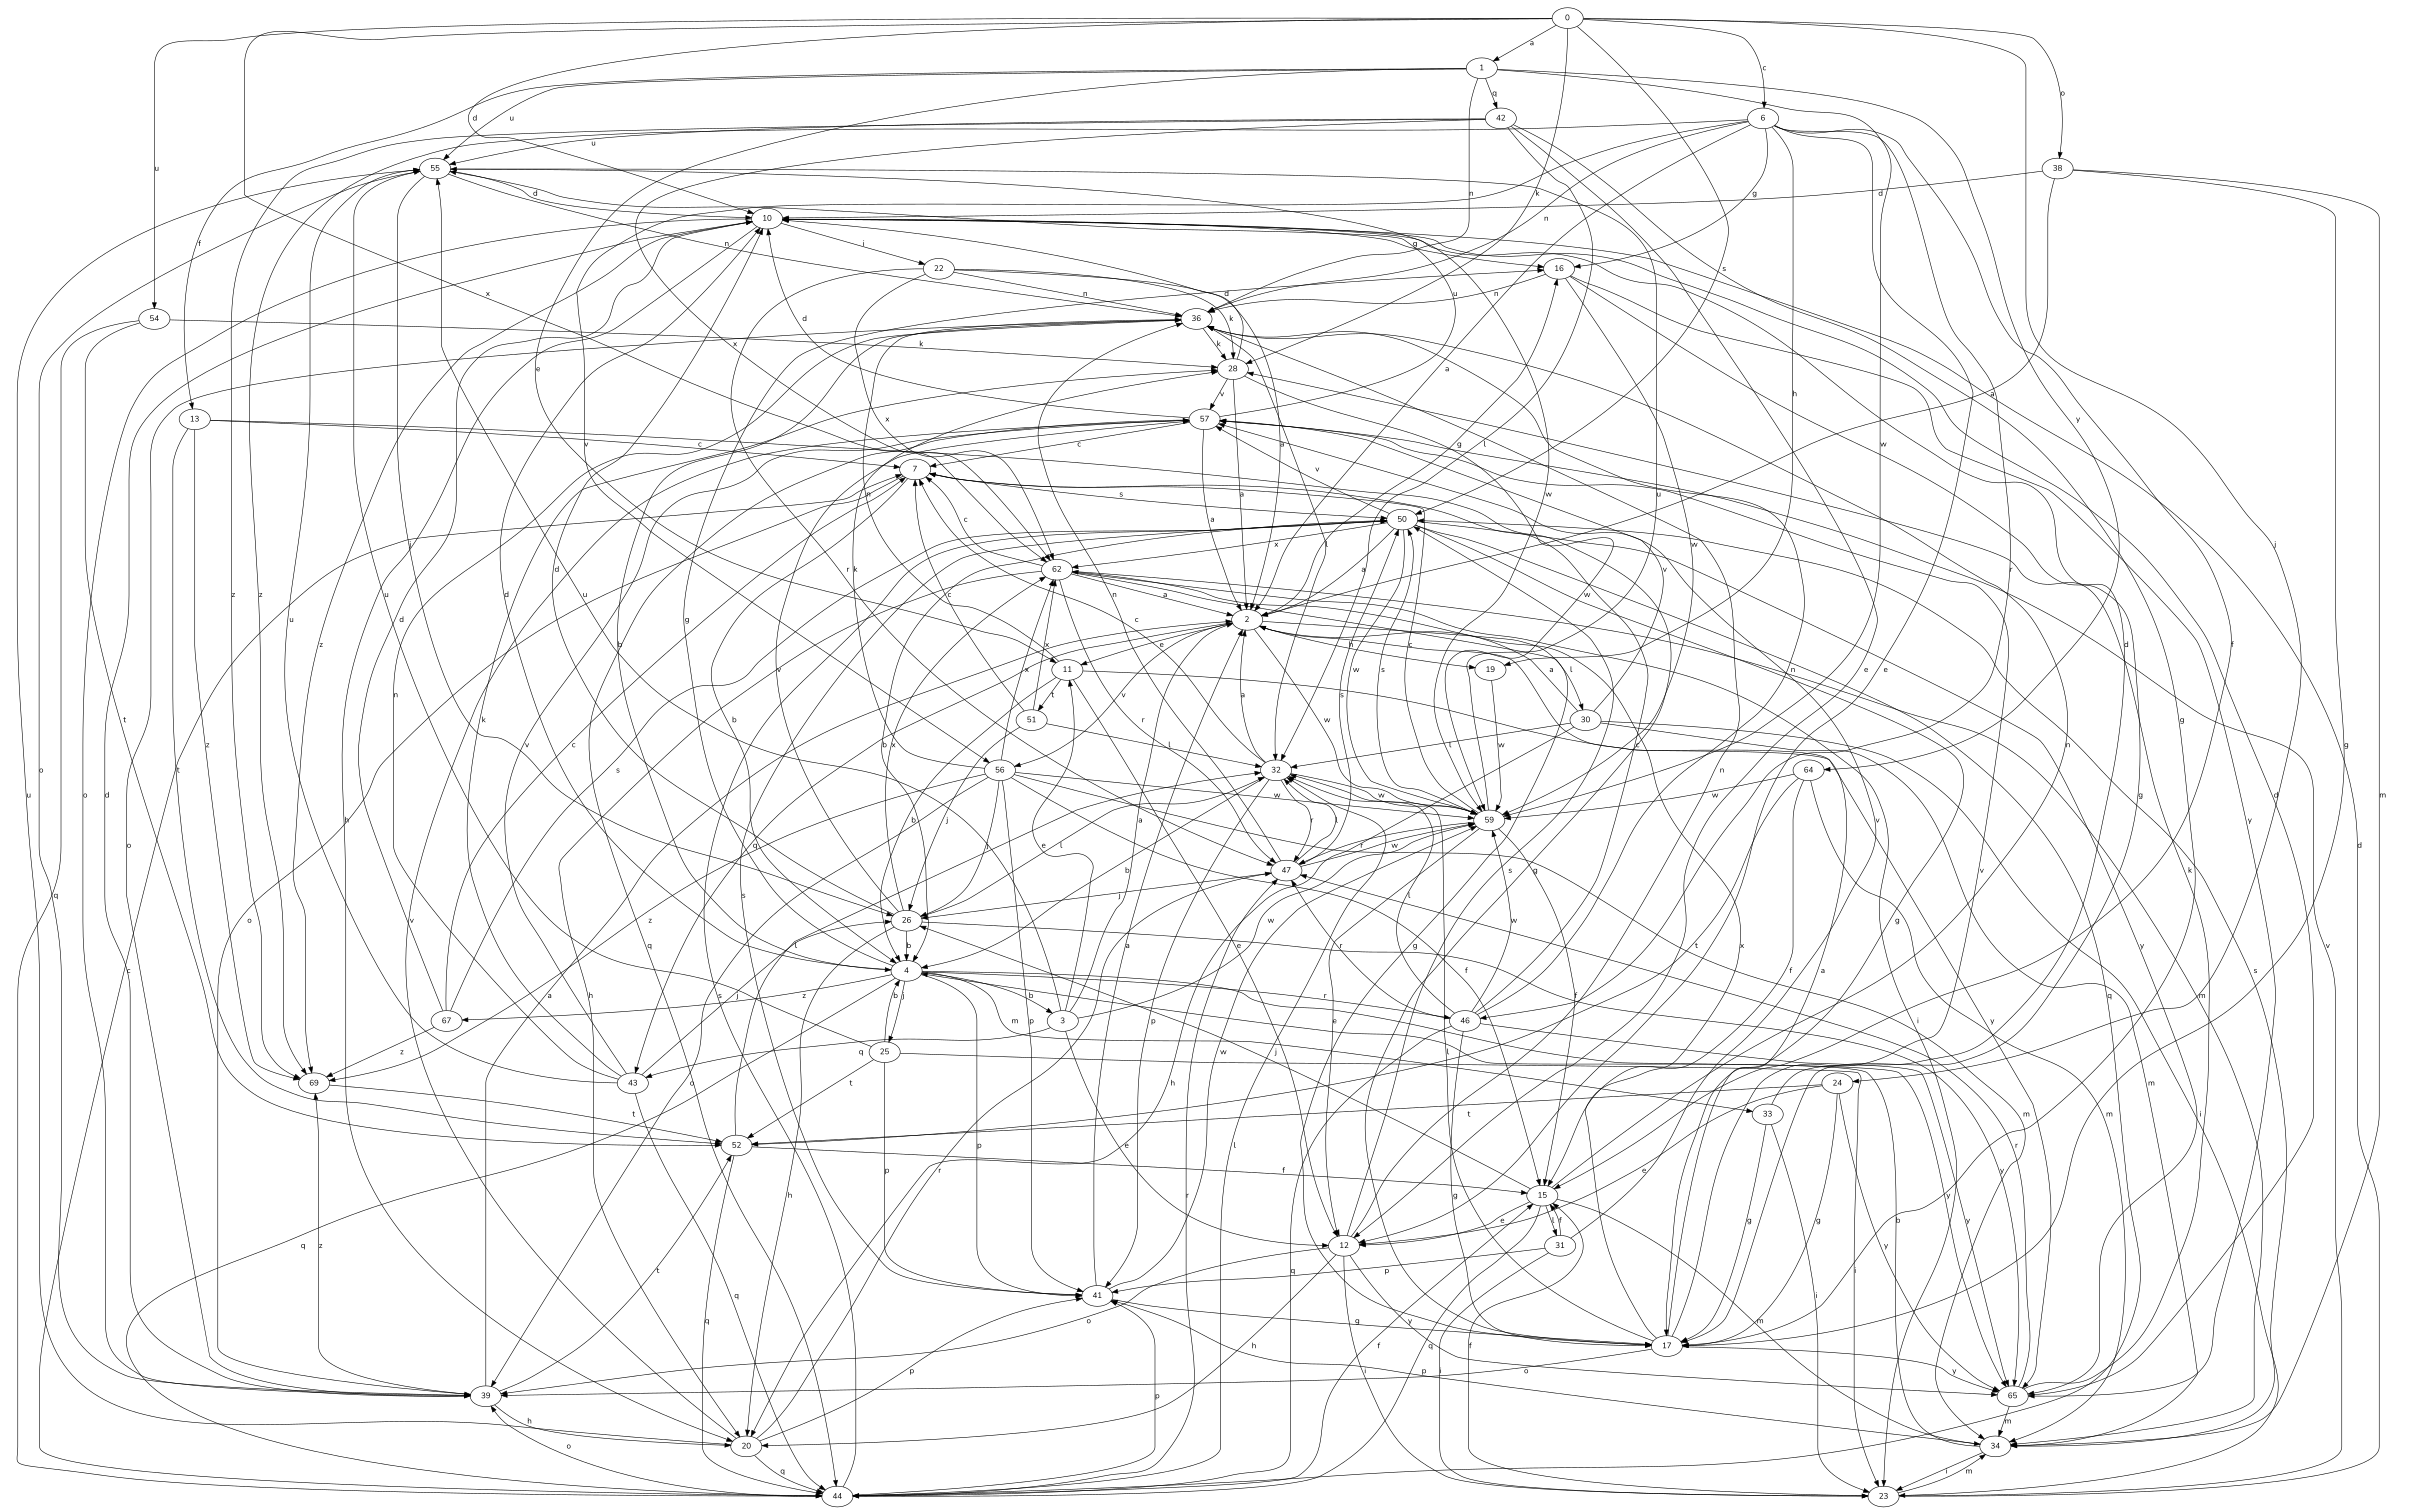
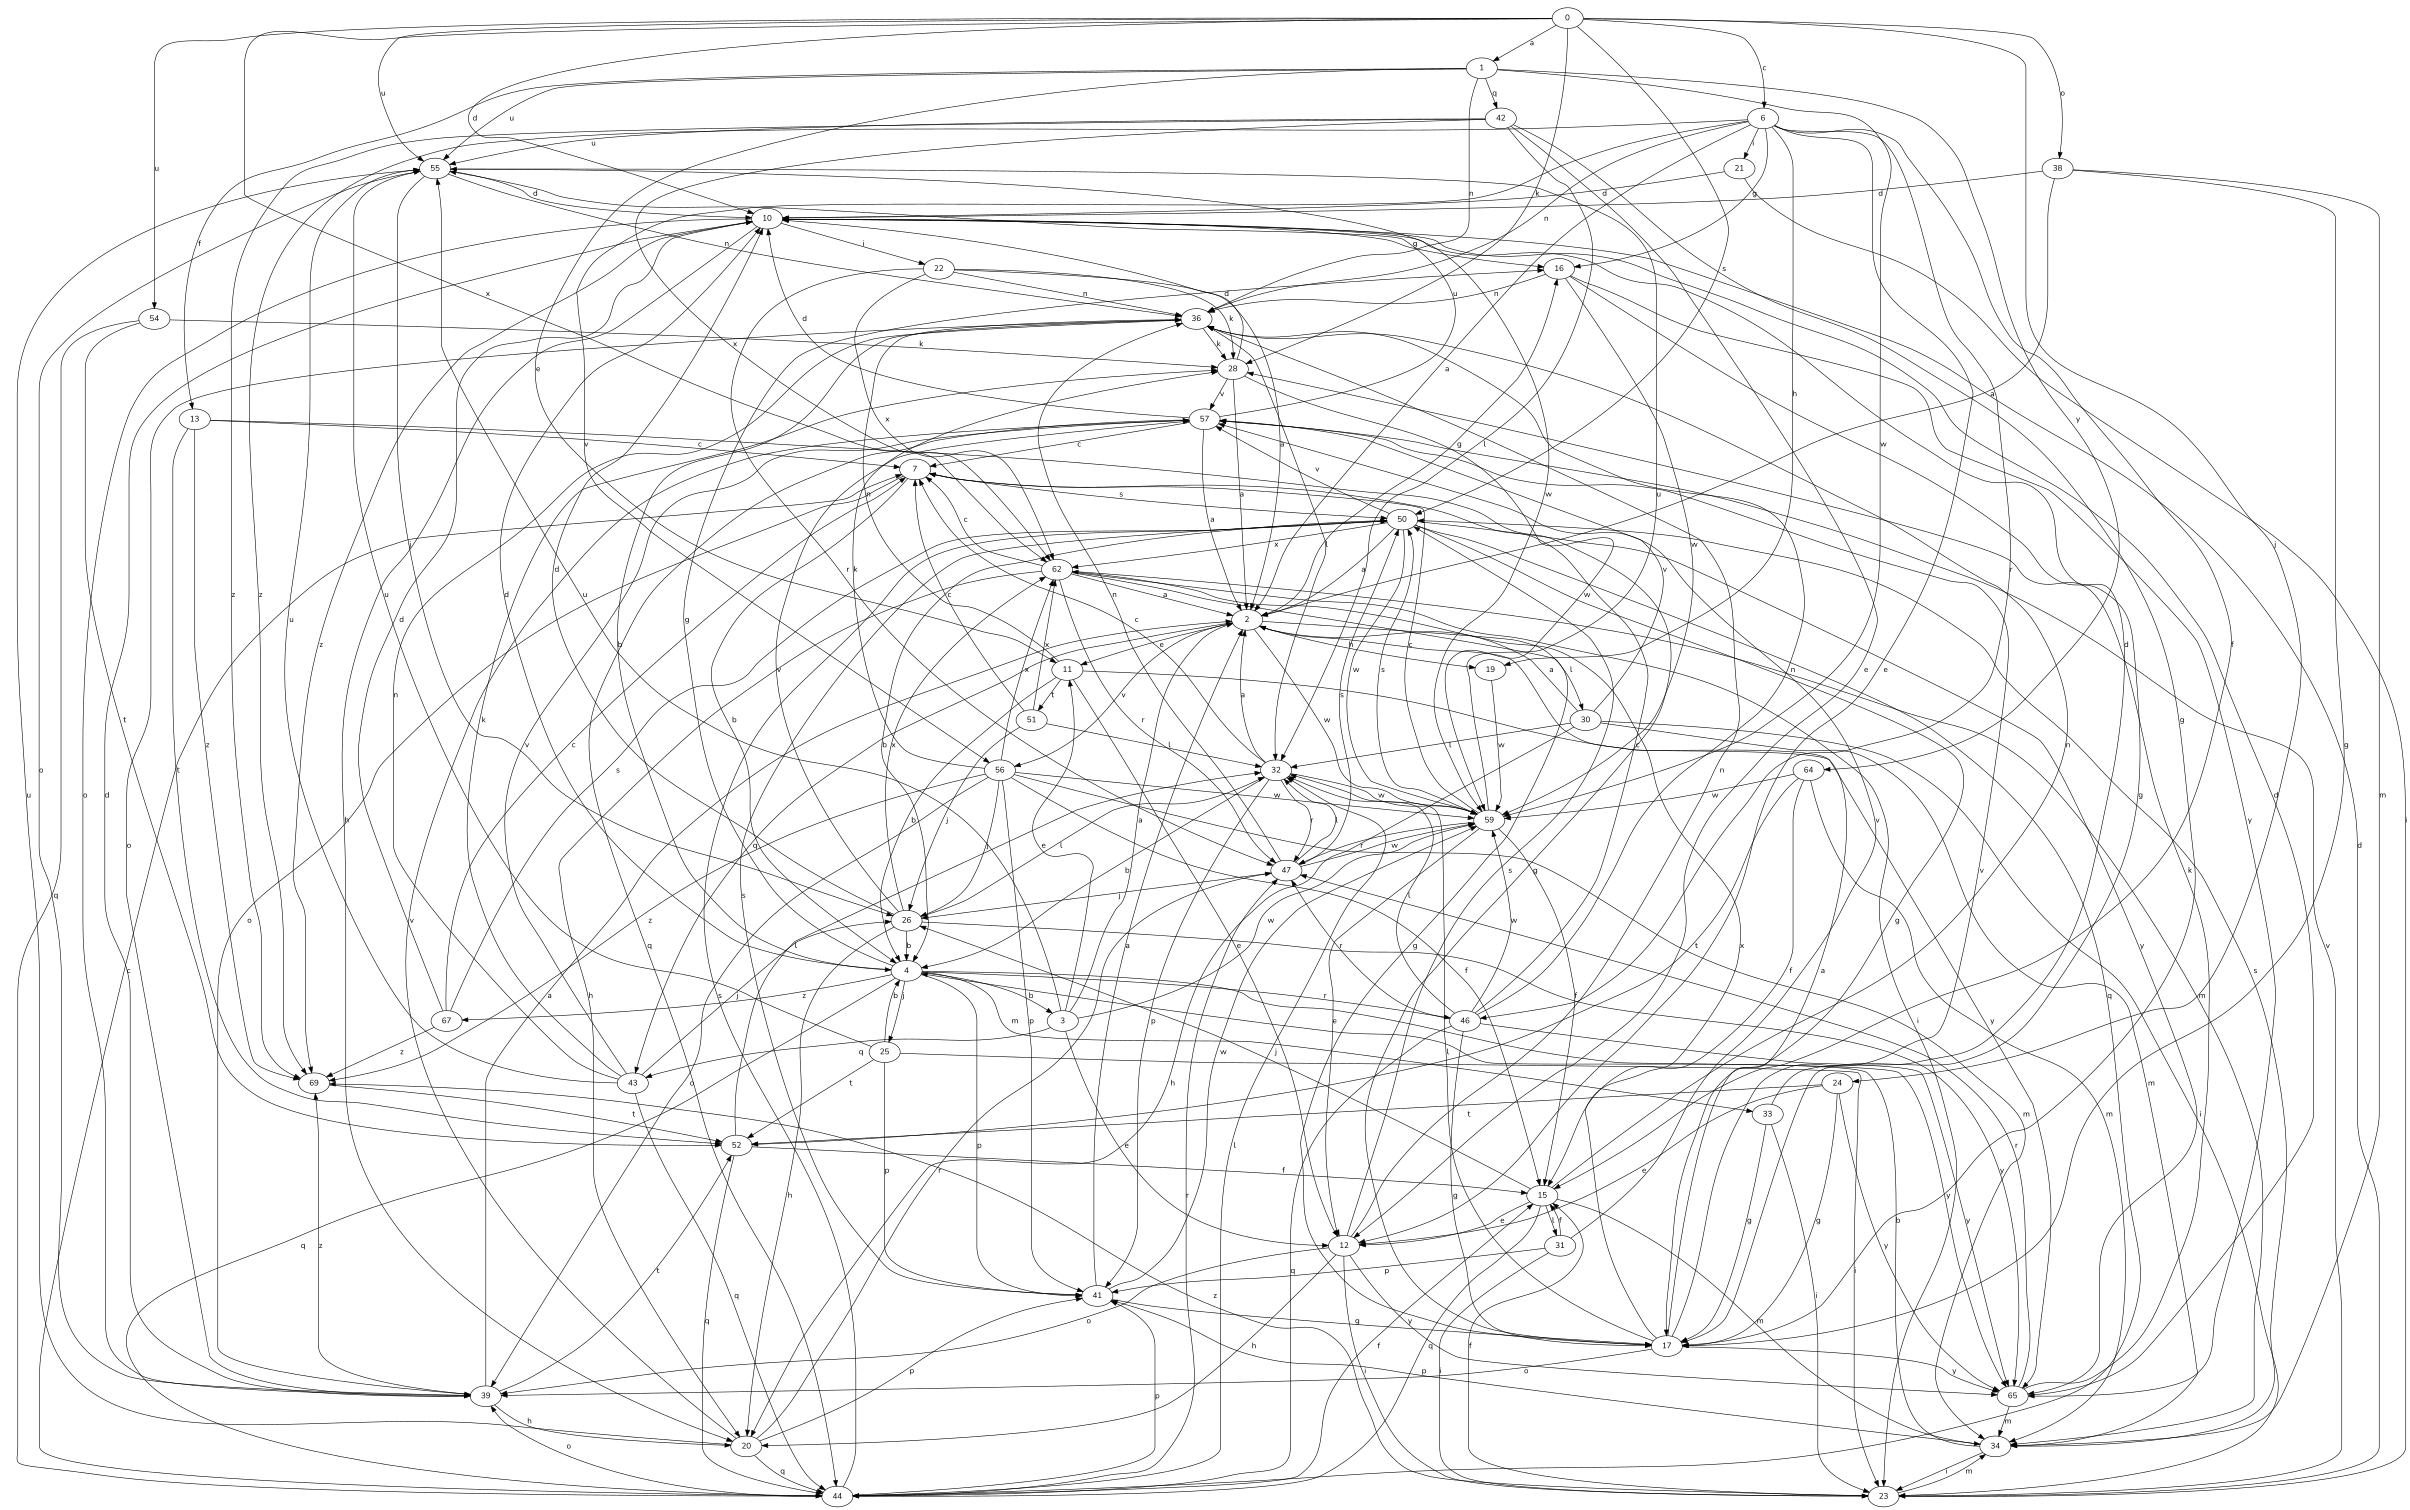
none -> (906, 21)
none -> (1739, 169)
none -> (1134, 1267)
